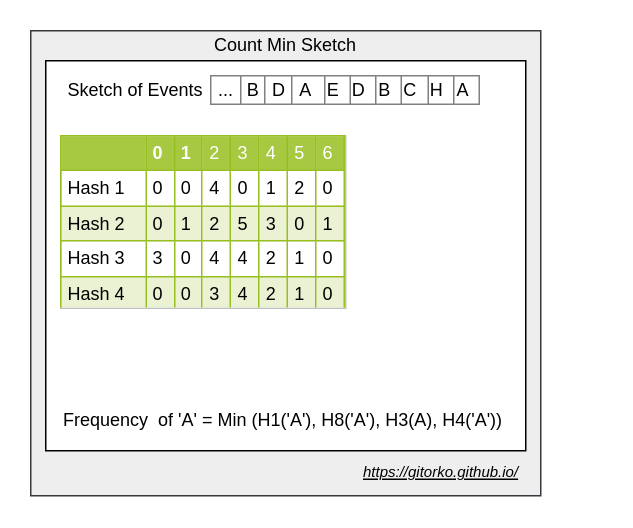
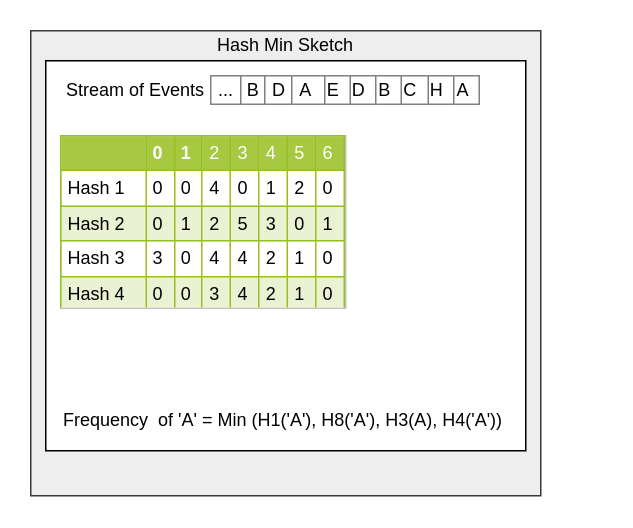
(286, 46) -> (286, 46)
(136, 91) -> (136, 91)
(443, 473) -> none
